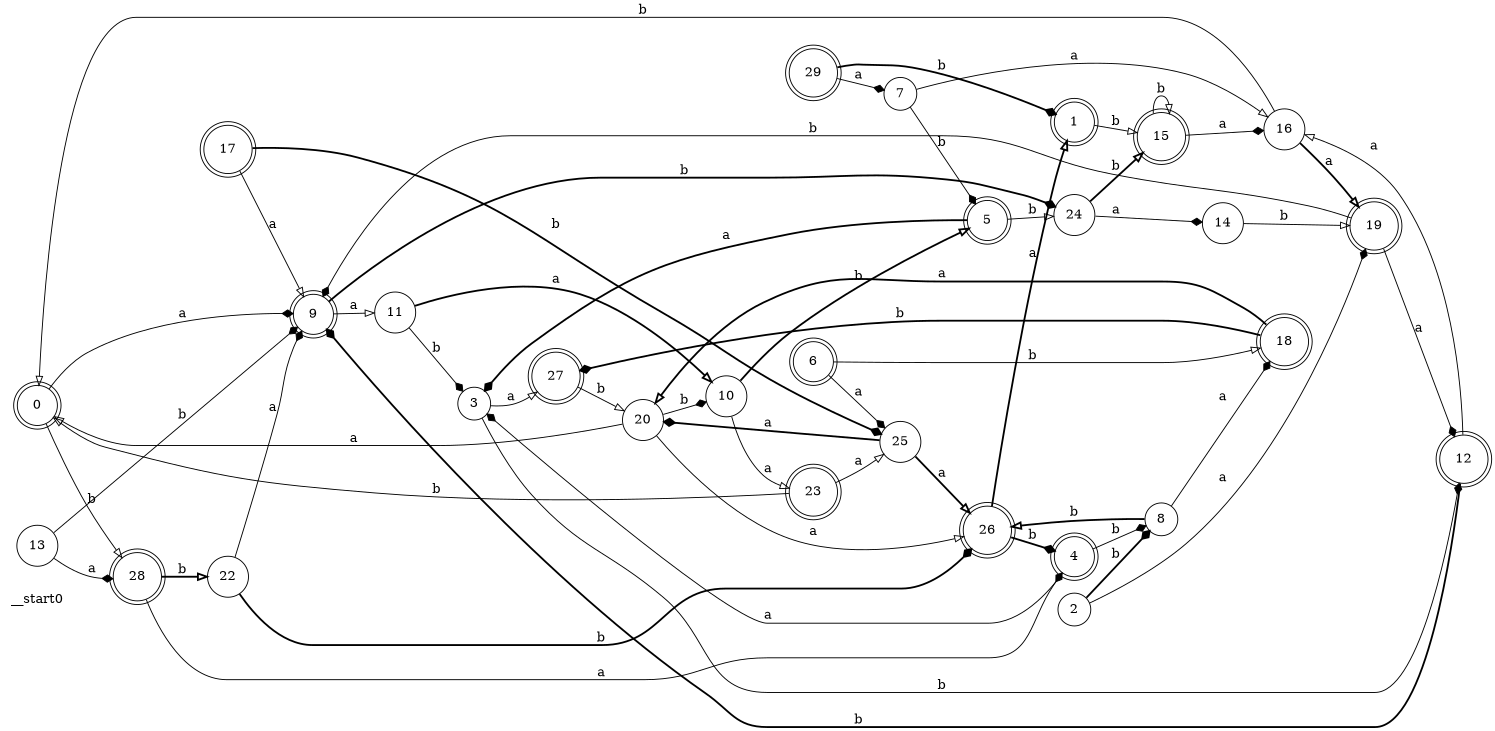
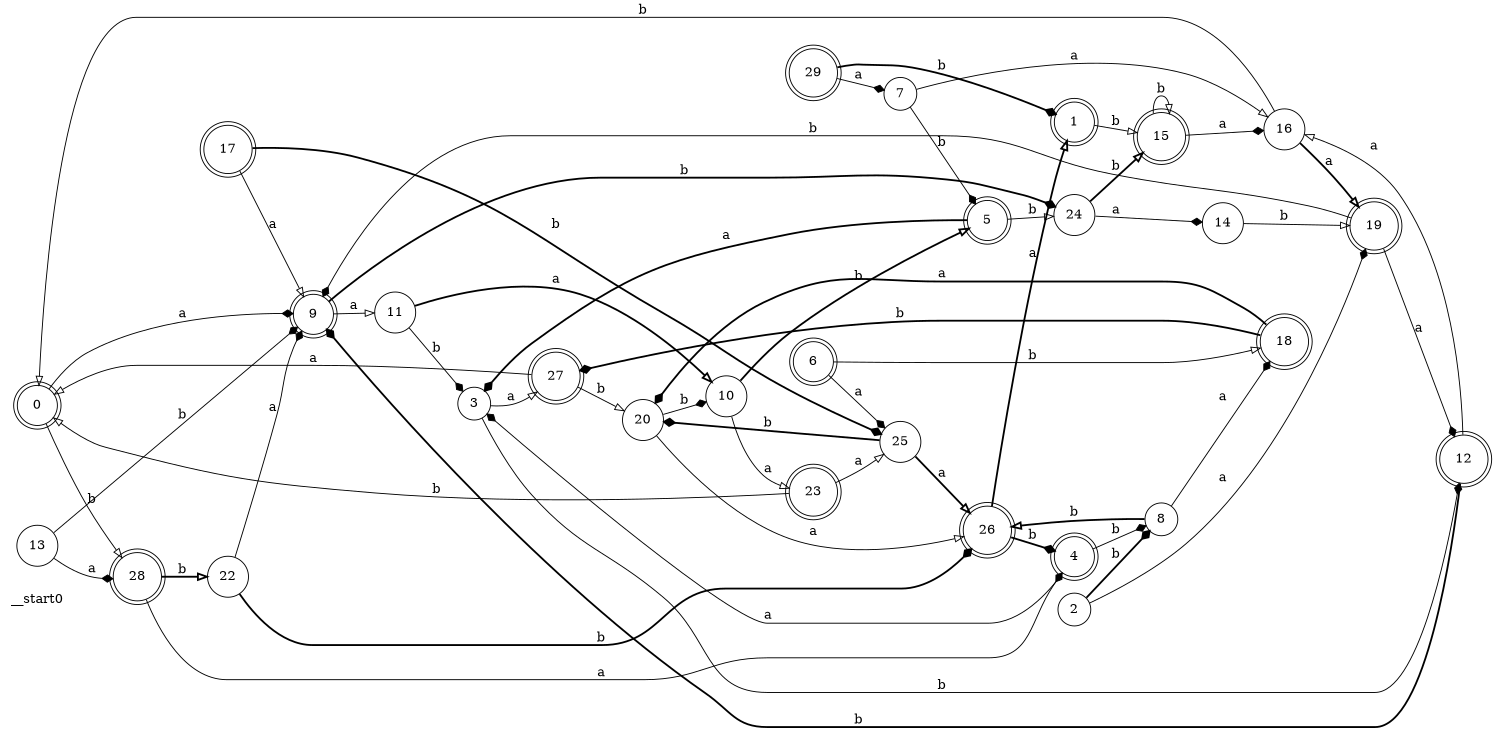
(949, 282) -> (949, 282)
(768, 423) -> (768, 423)
(341, 446) -> (295, 365)
